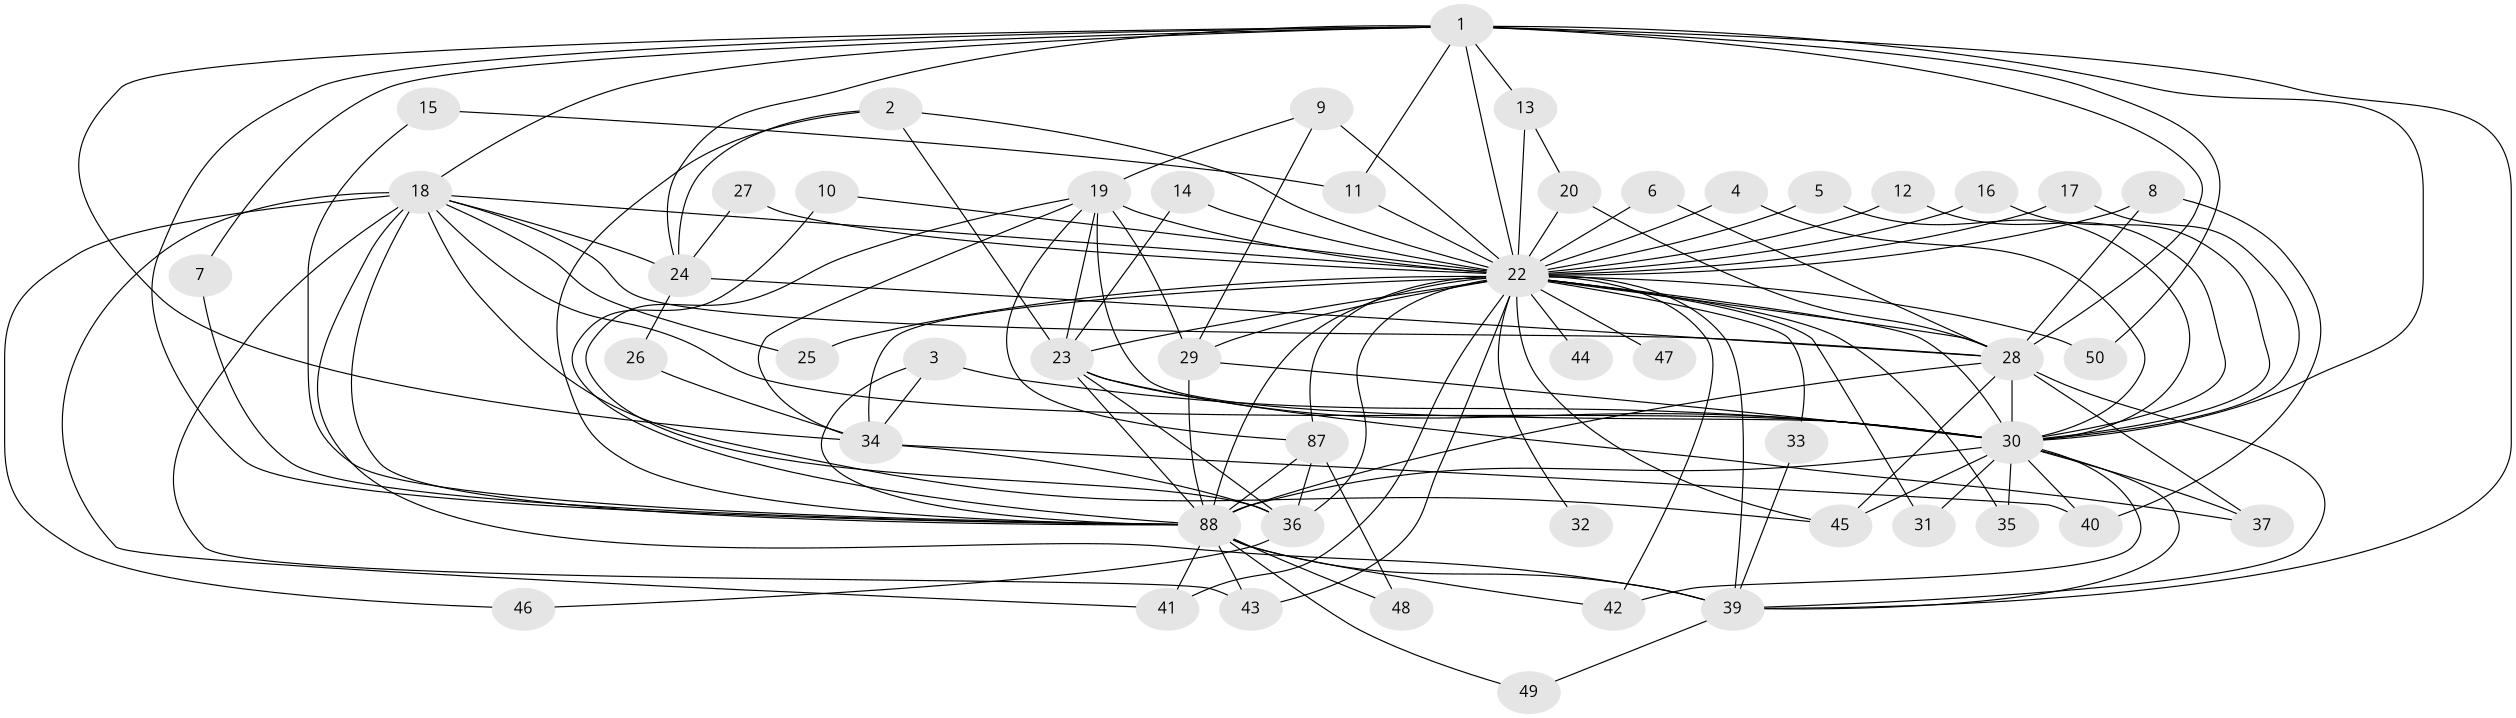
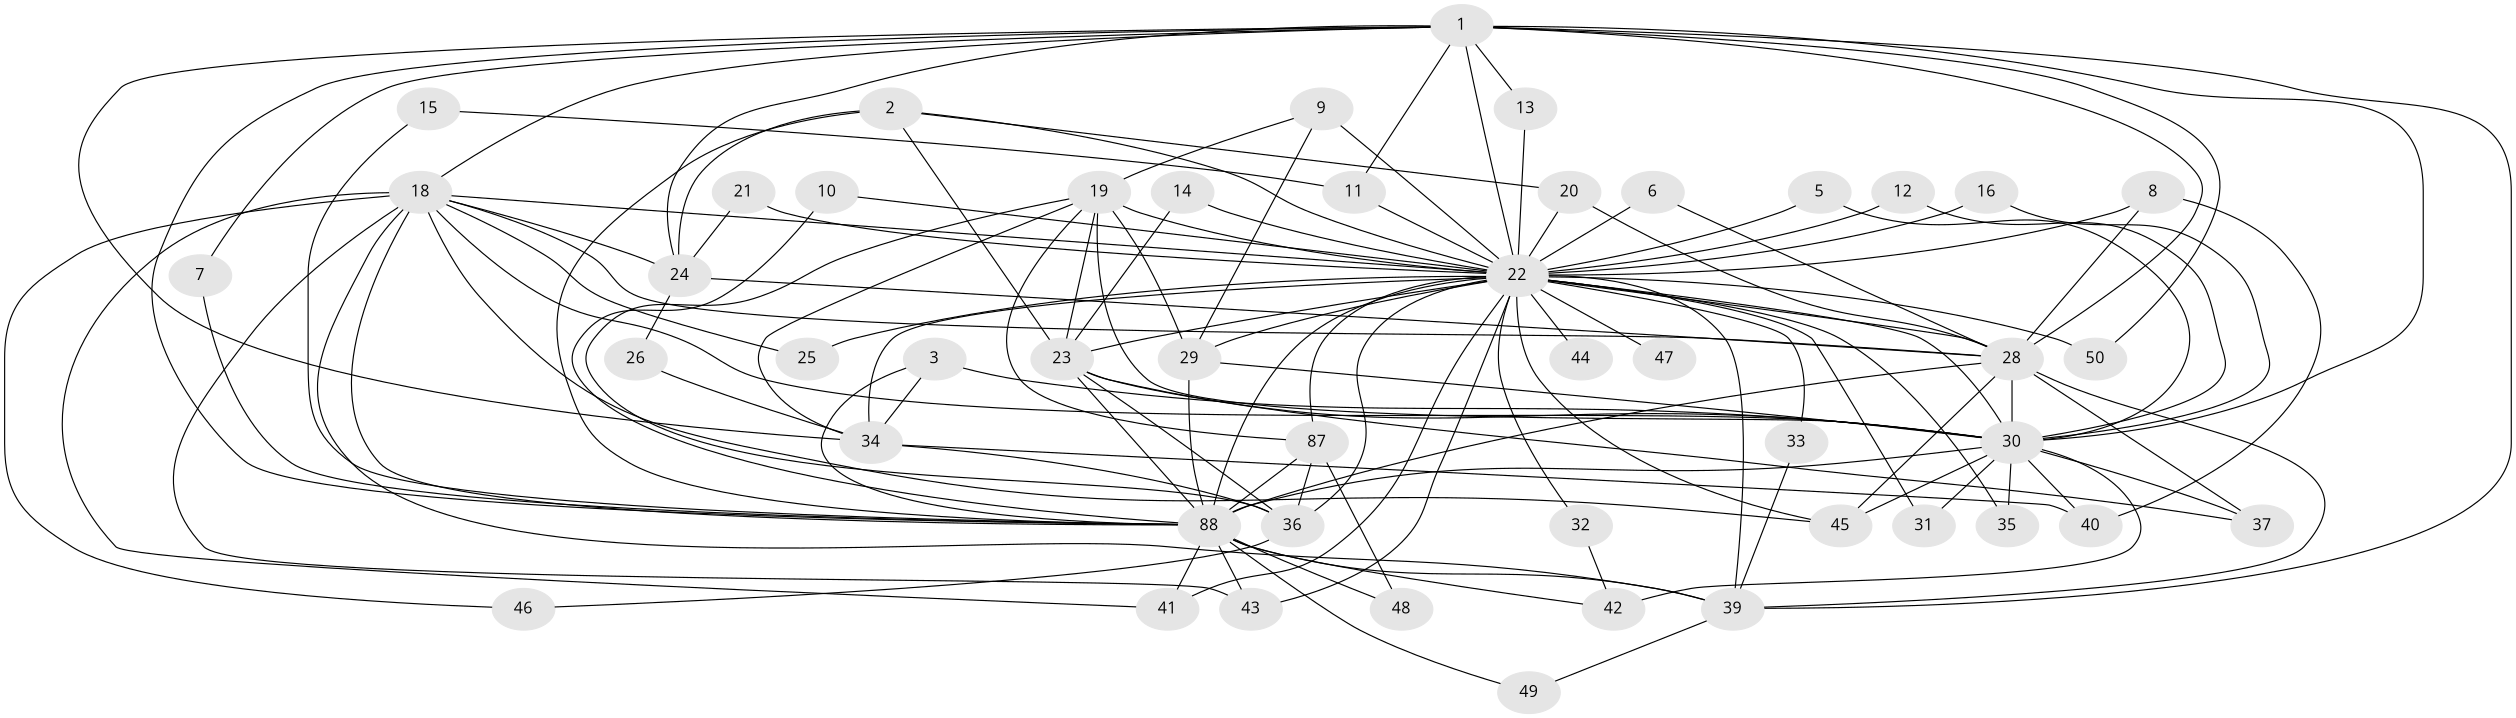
(1548, 151) -> (1230, 151)
(744, 192) -> (744, 192)
(1736, 192) -> none
(2070, 192) -> none
(1711, 385) -> (1597, 568)
(2110, 578) -> none
